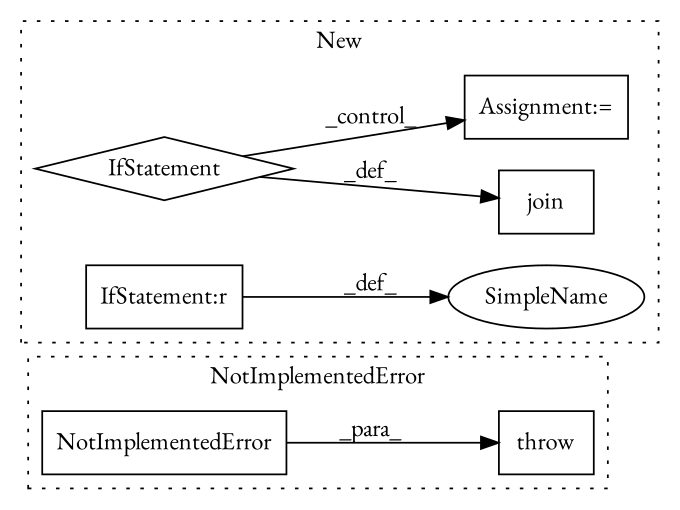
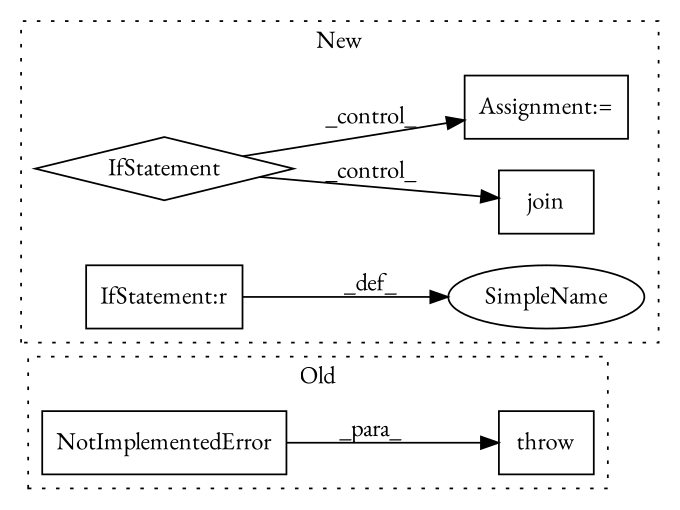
(371, 171) -> (371, 171)
(318, 377) -> (318, 377)
